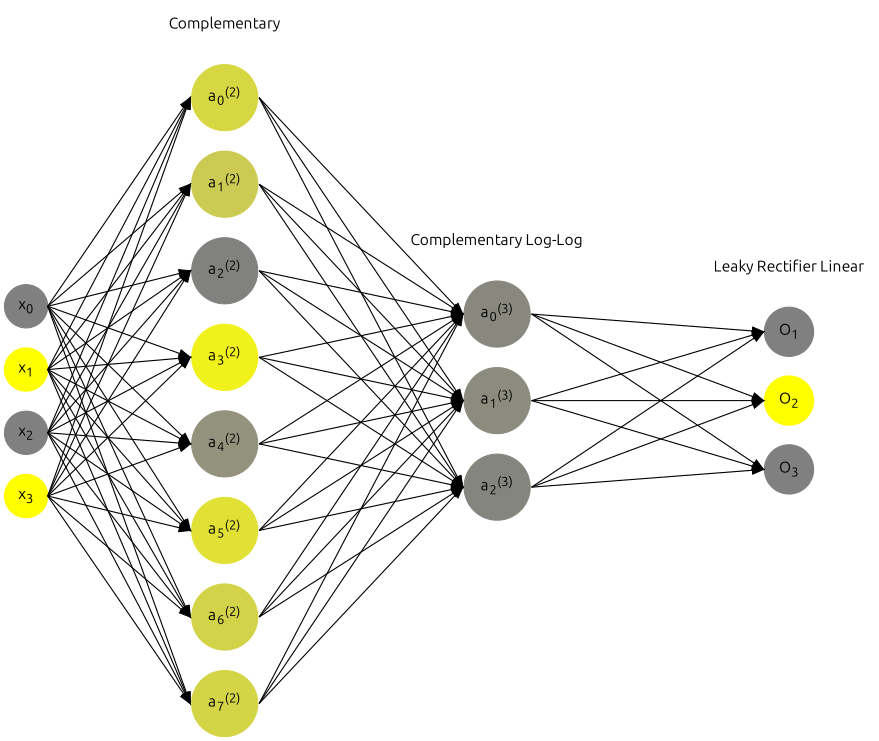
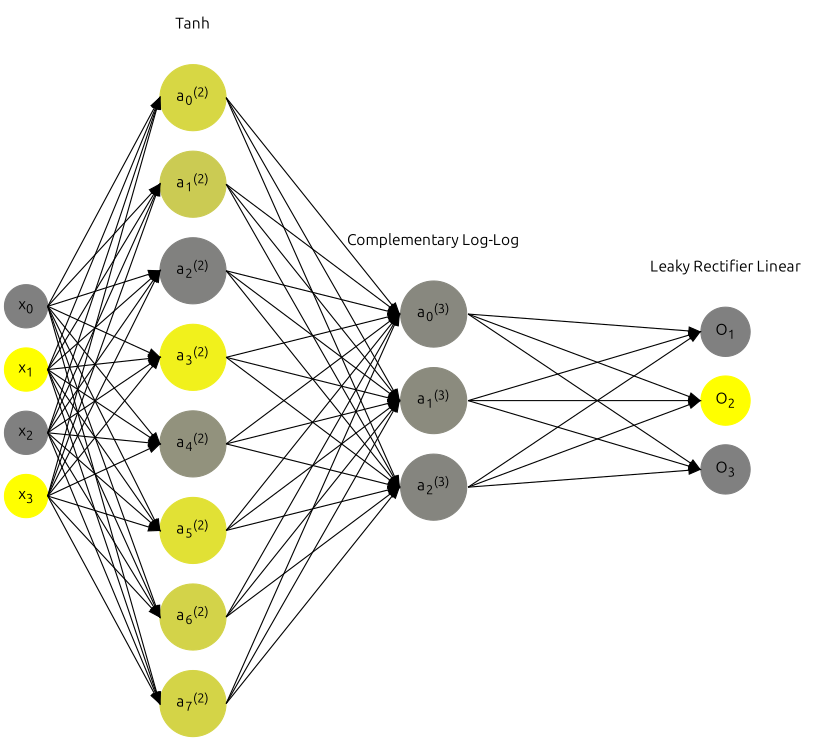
(225, 24) -> (193, 24)
